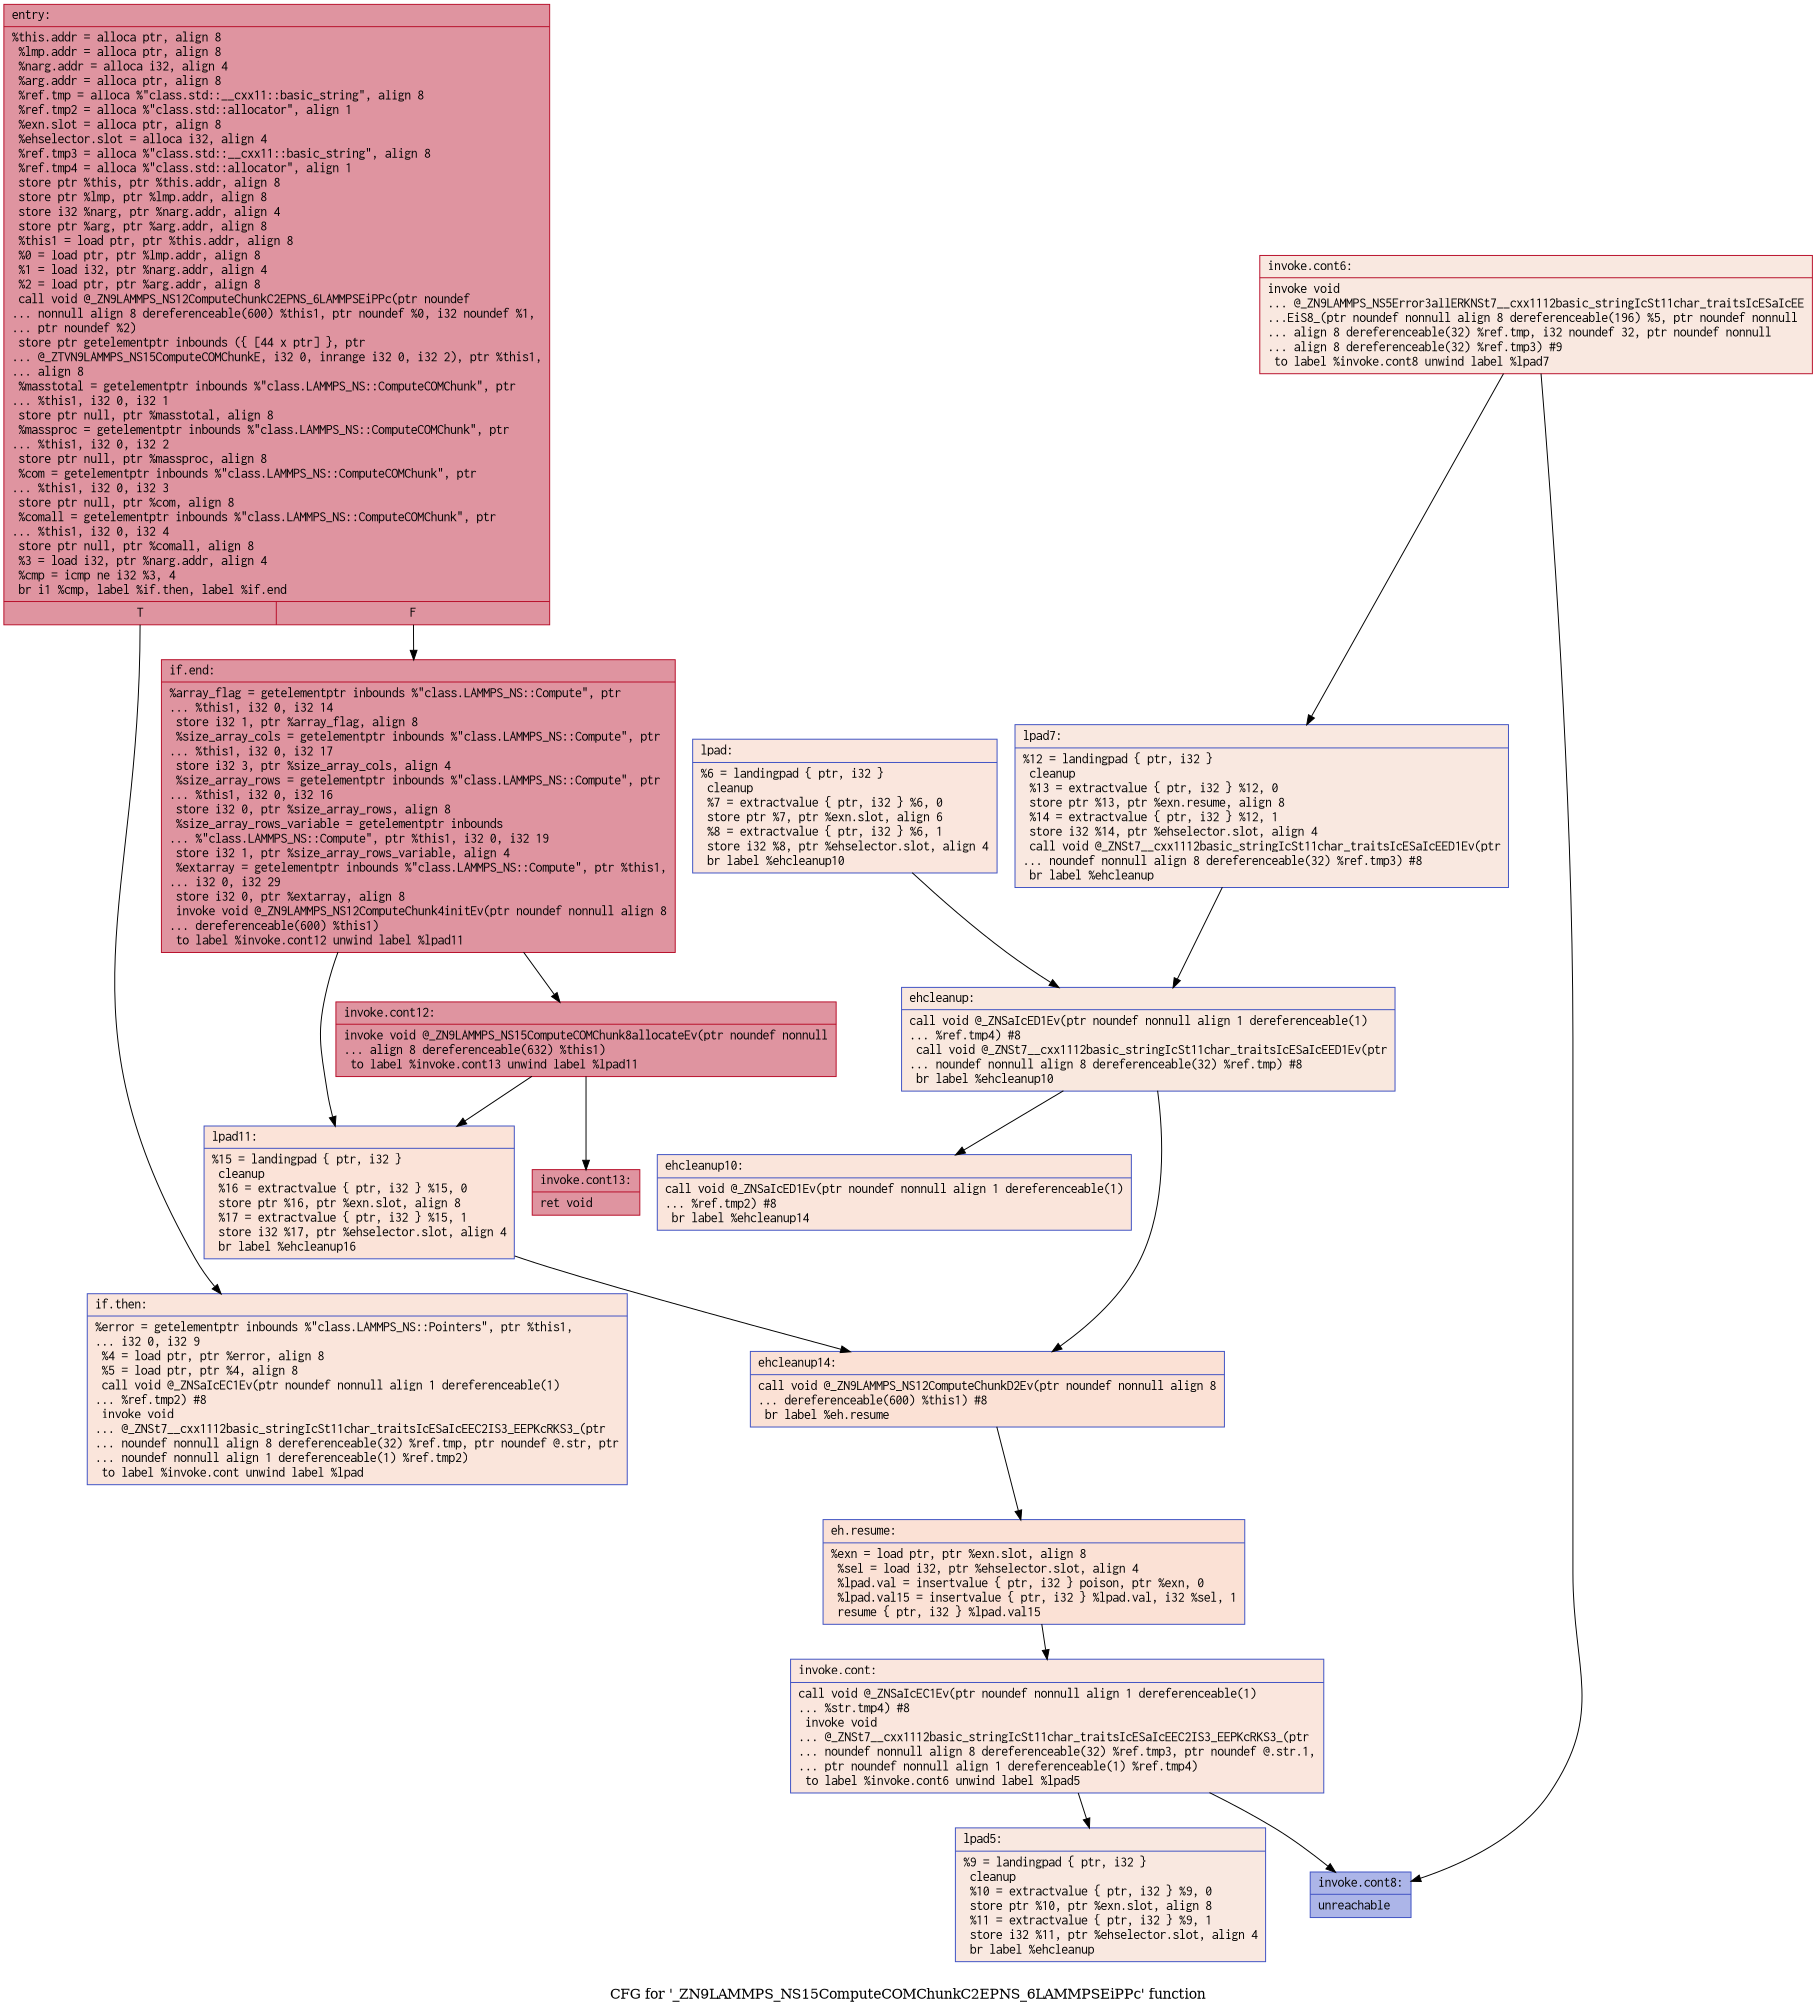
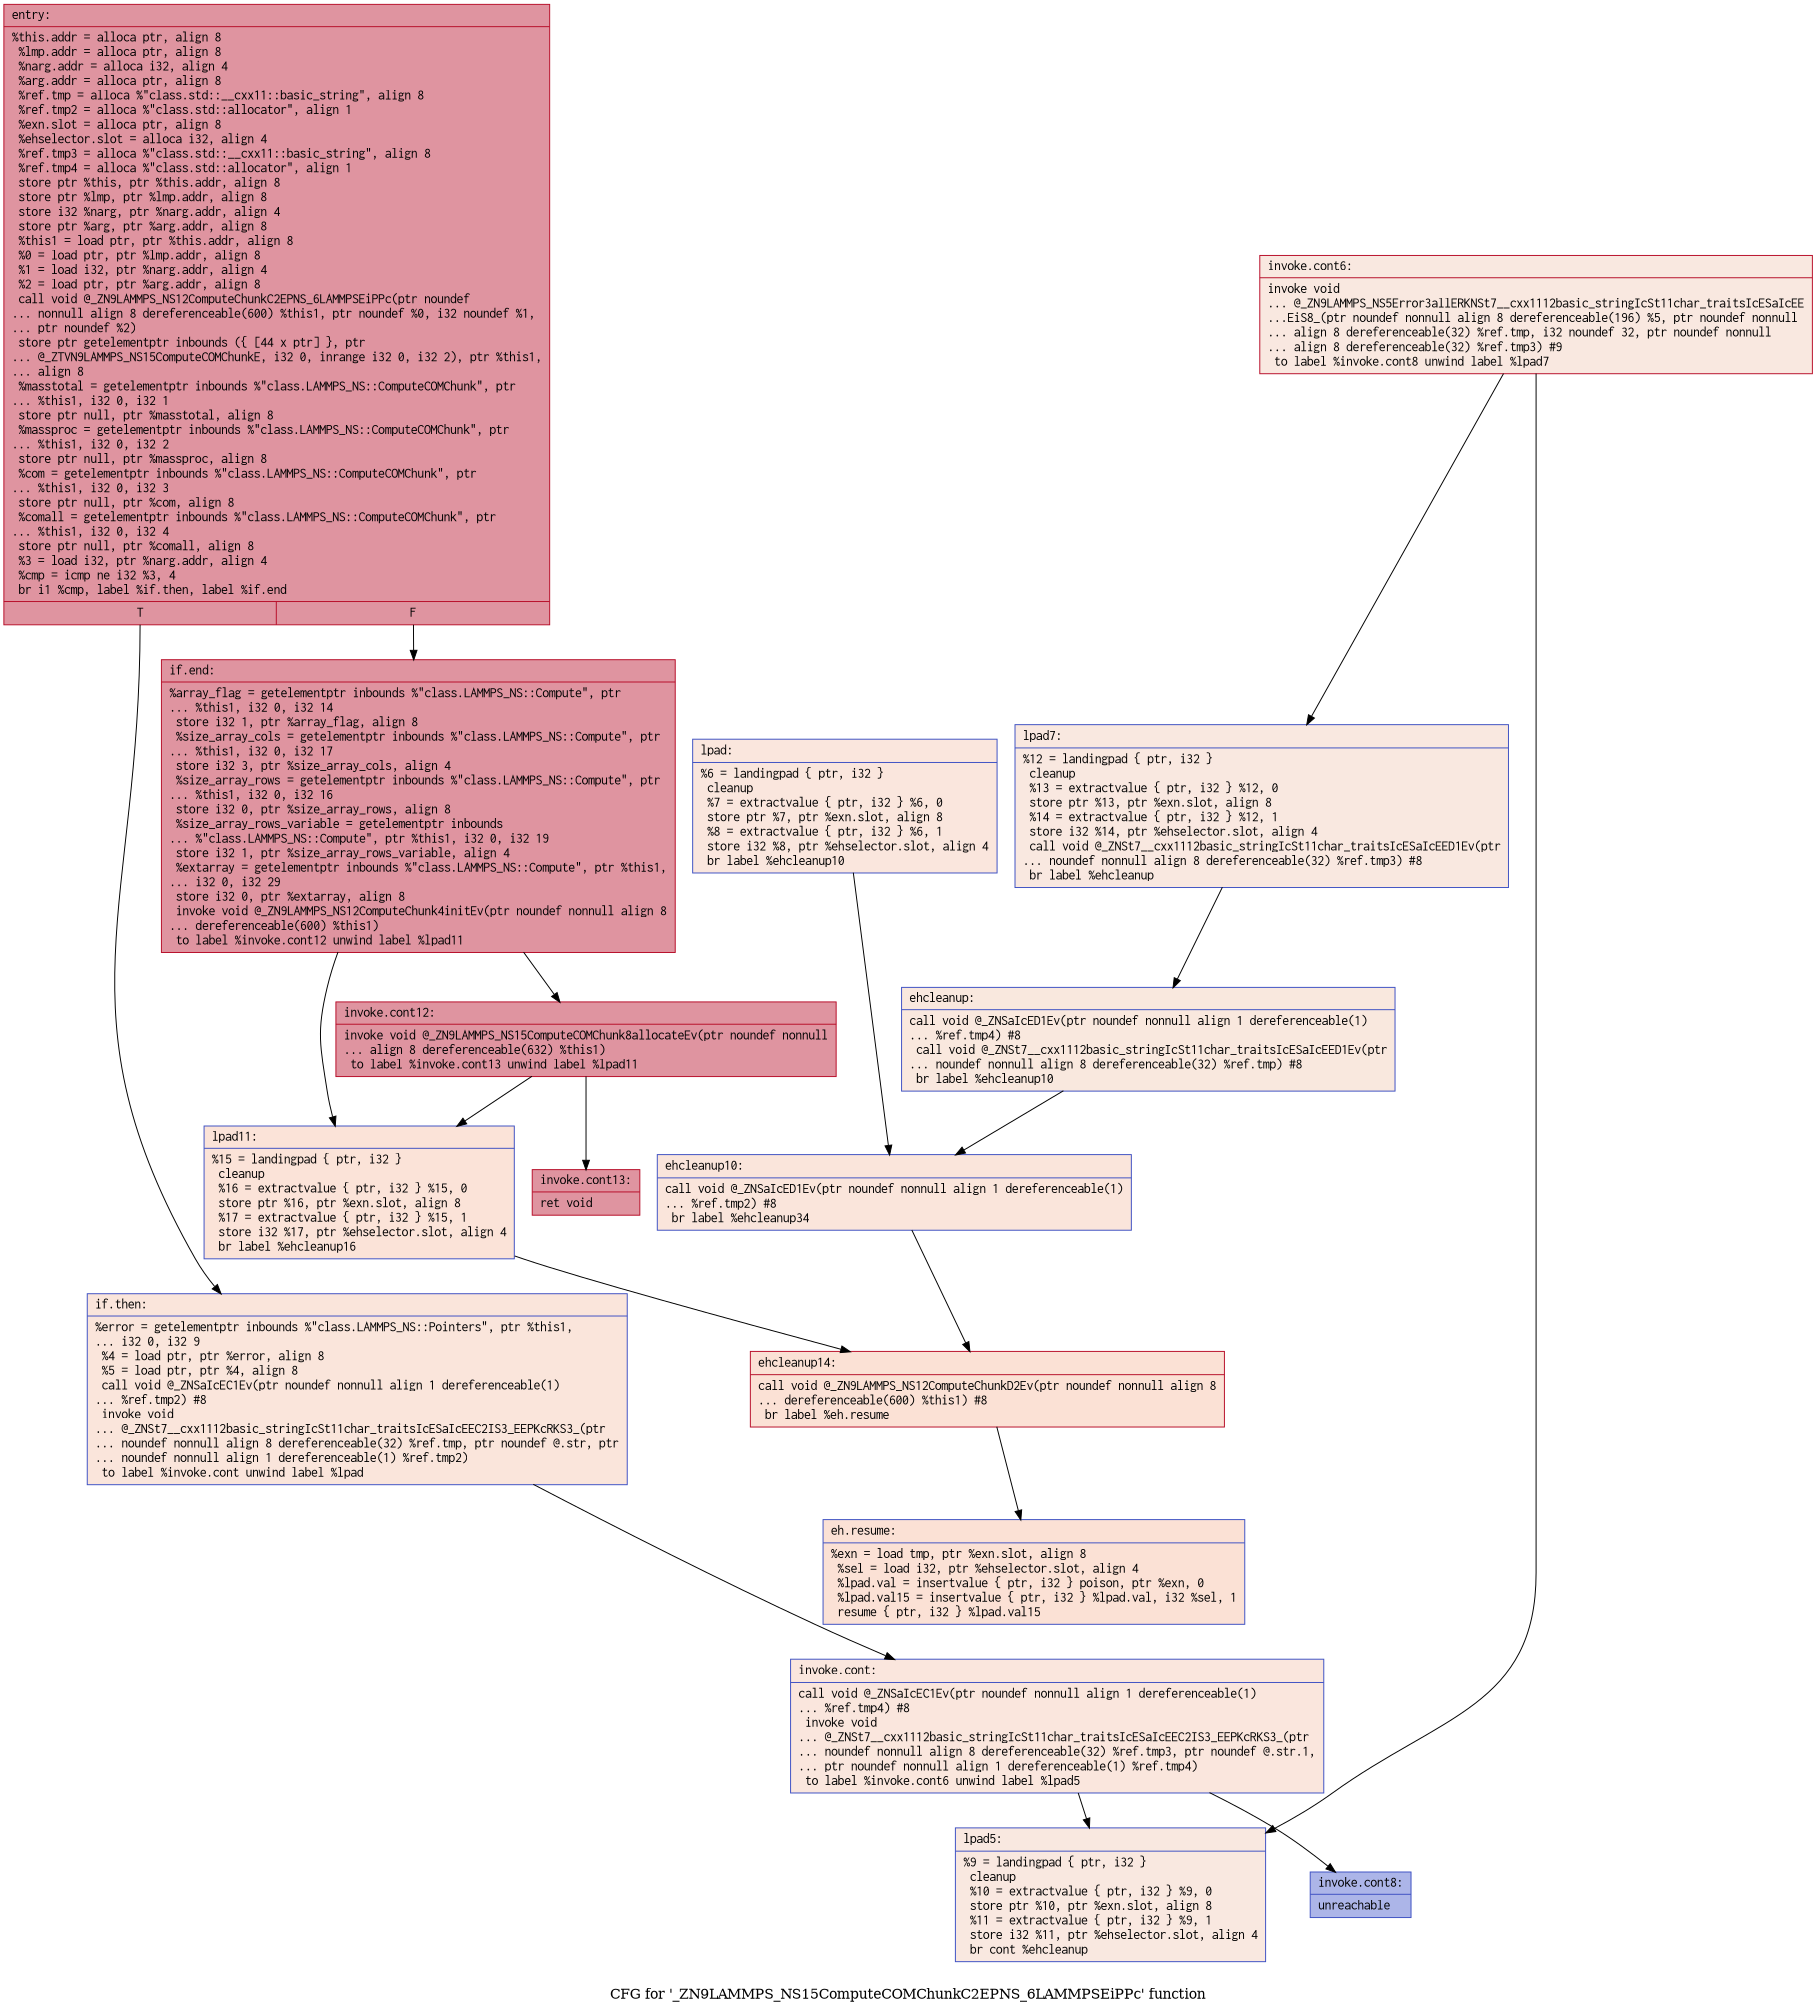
(1154, 803) -> (1147, 803)
(822, 817) -> (822, 817)
(979, 931) -> (871, 1009)
(1573, 1165) -> (1536, 1166)
(737, 1218) -> (737, 1218)
(1150, 1235) -> (939, 1286)
(987, 1389) -> (987, 1389)
(959, 1554) -> (959, 1554)
(1044, 1637) -> (708, 1573)
(854, 1708) -> (854, 1708)
(1029, 1950) -> (1026, 1950)
